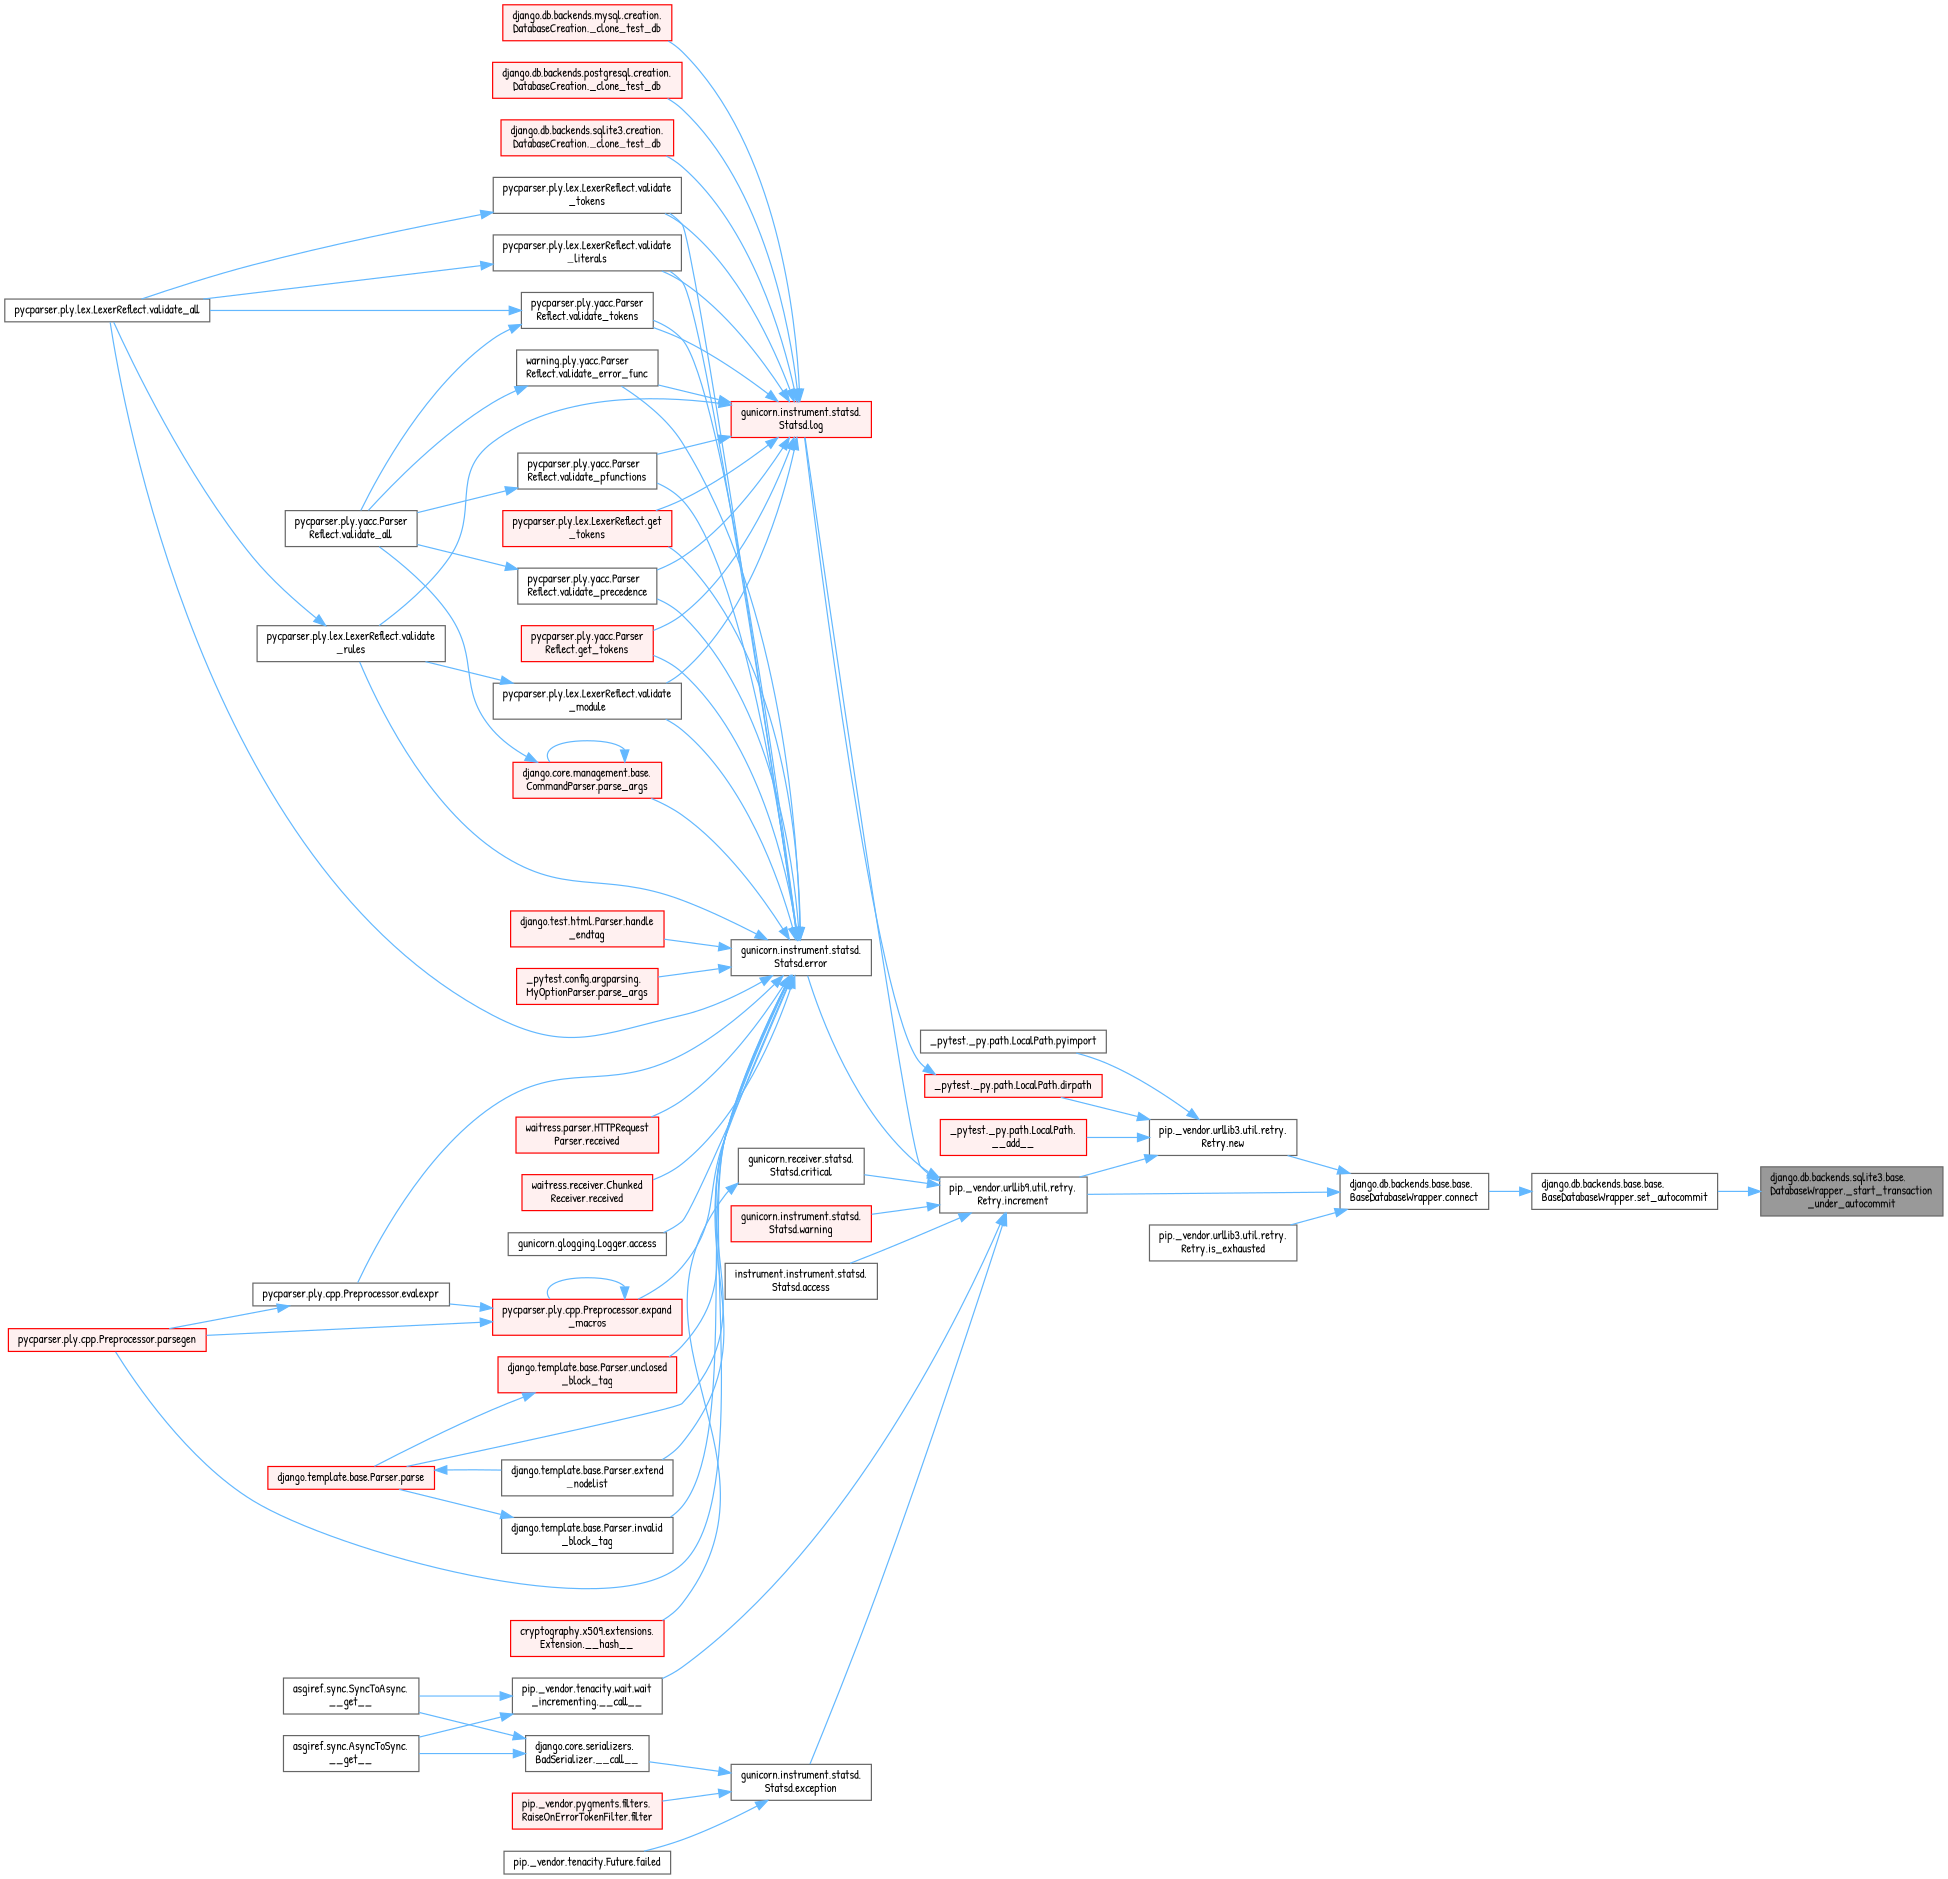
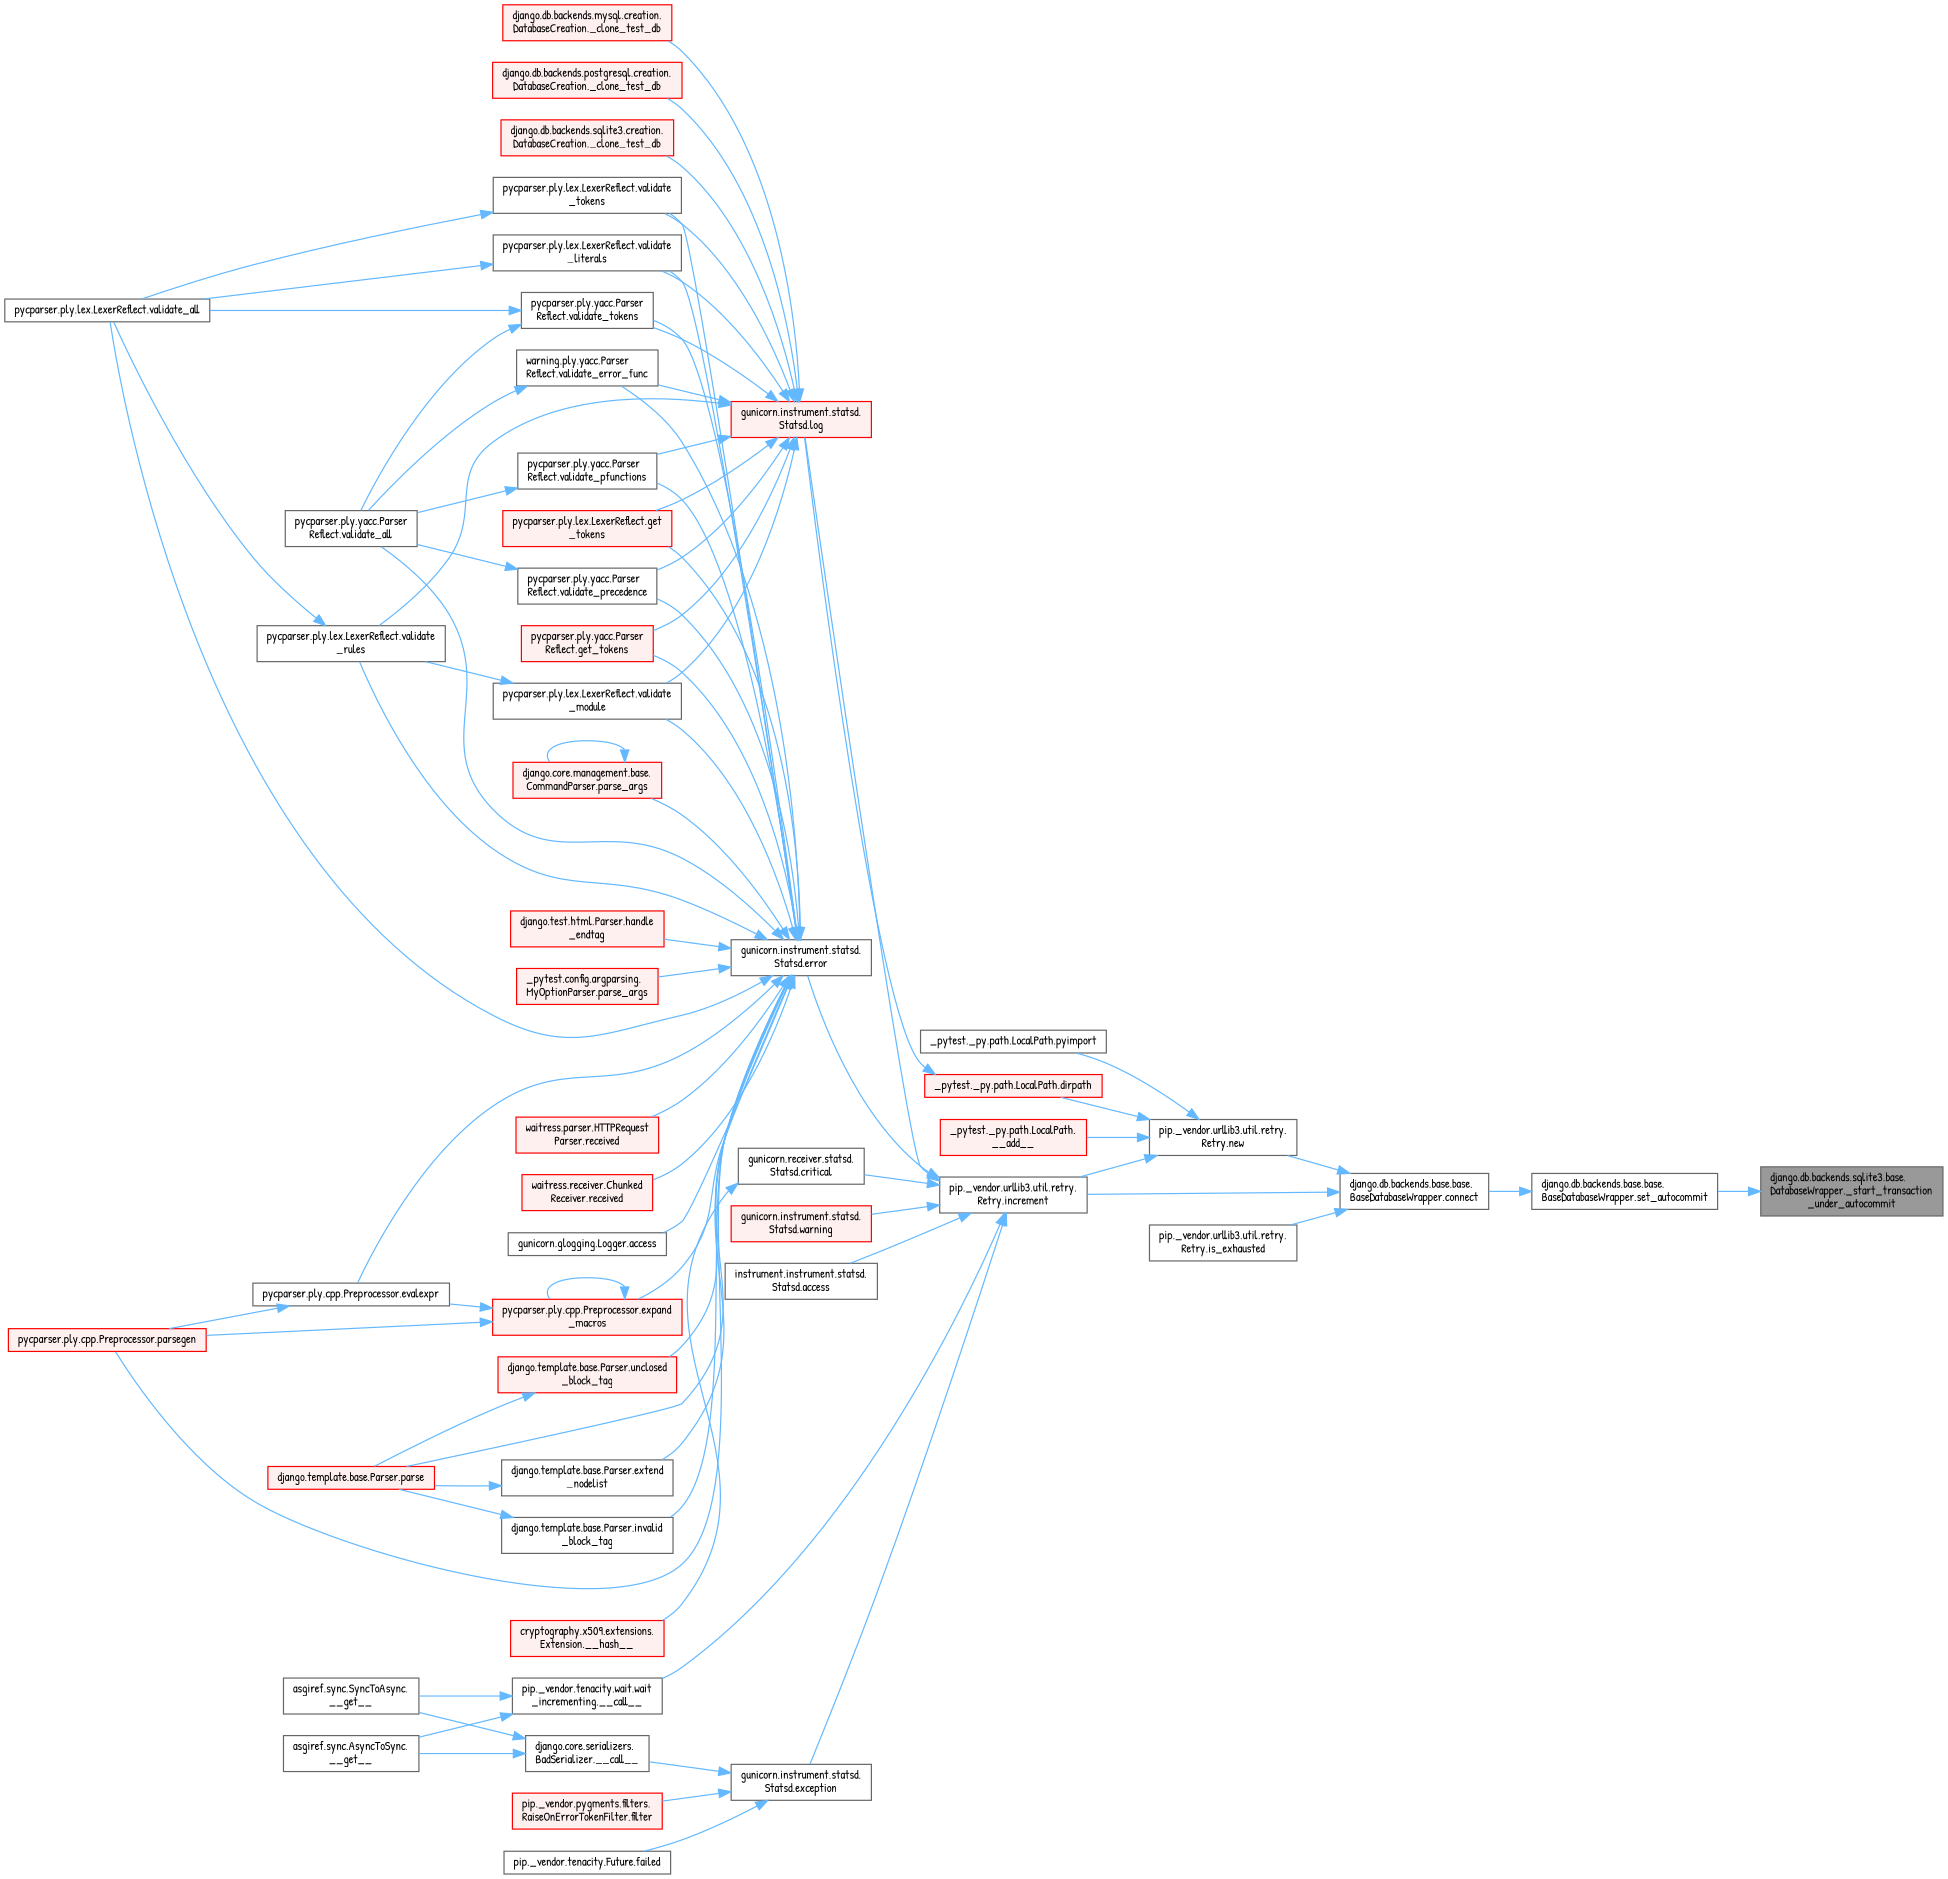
(464, 646) -> (499, 814)
(1013, 1195) -> (1013, 1195)
(474, 1470) -> (462, 1486)
